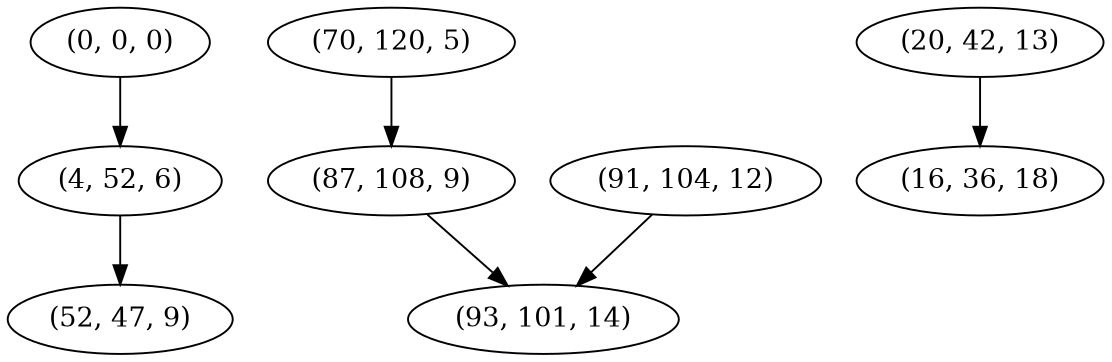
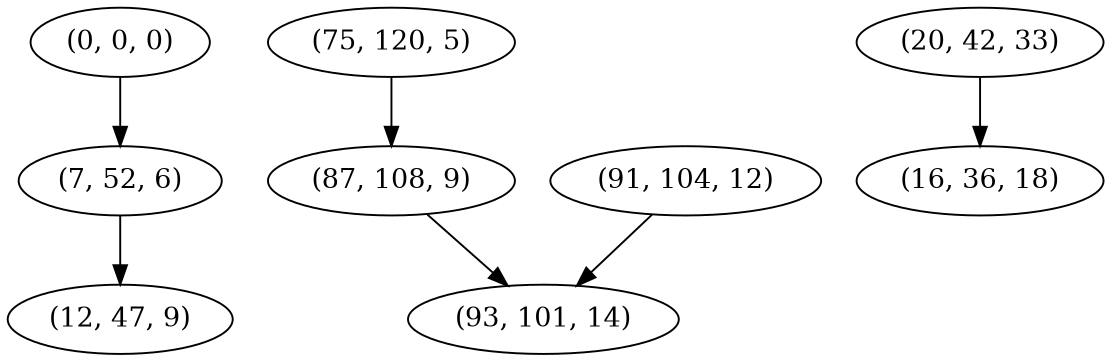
(391, 42) -> (391, 42)
(980, 42) -> (980, 42)
(120, 181) -> (120, 181)
(120, 319) -> (120, 319)
